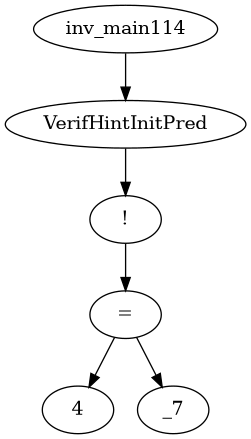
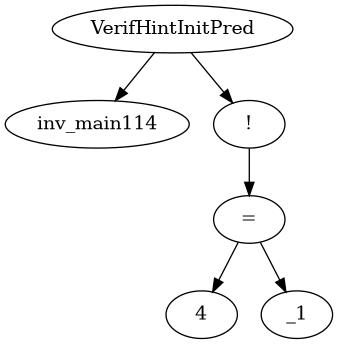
(126, 70) -> (139, 72)
(173, 410) -> (297, 315)
